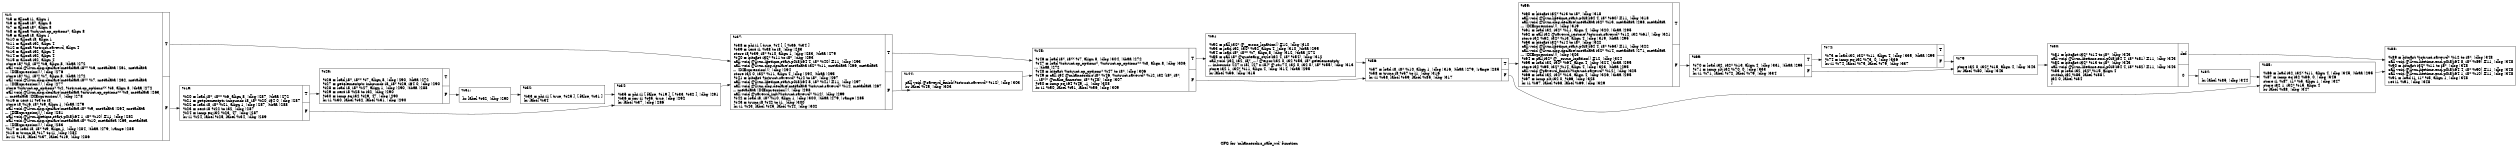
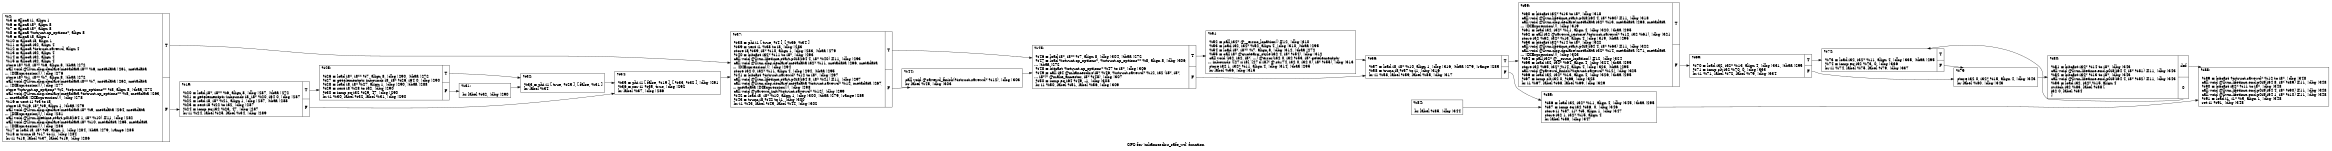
none -> (484, 75)
(2192, 76) -> (2044, 94)
